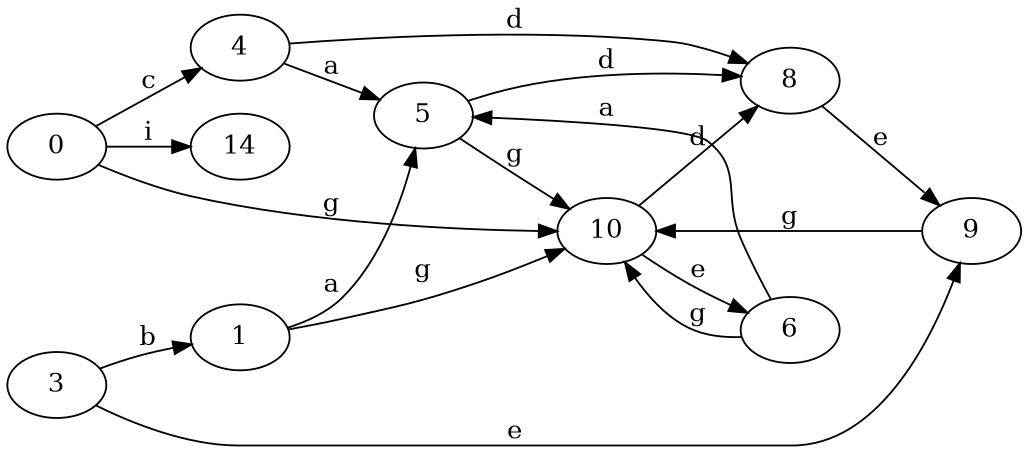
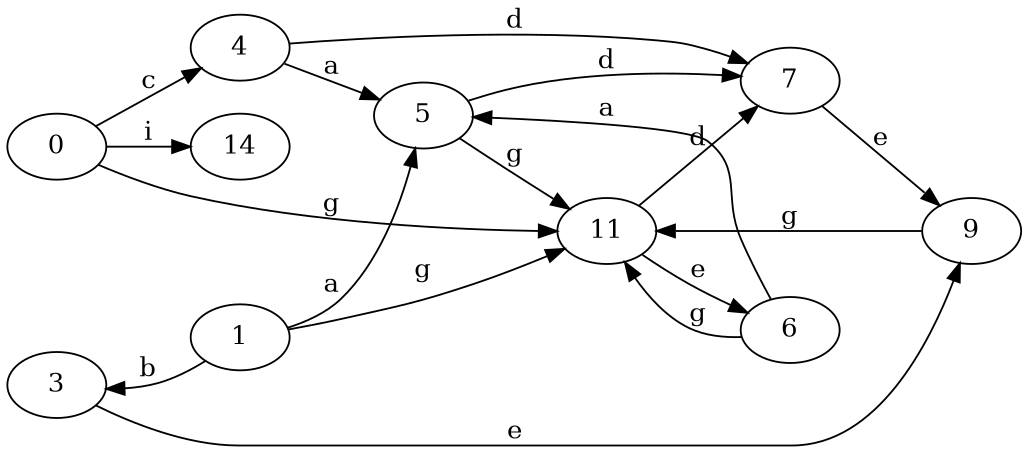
(790, 81) -> (790, 81)
(607, 231) -> (607, 231)
(136, 357) -> (167, 380)
